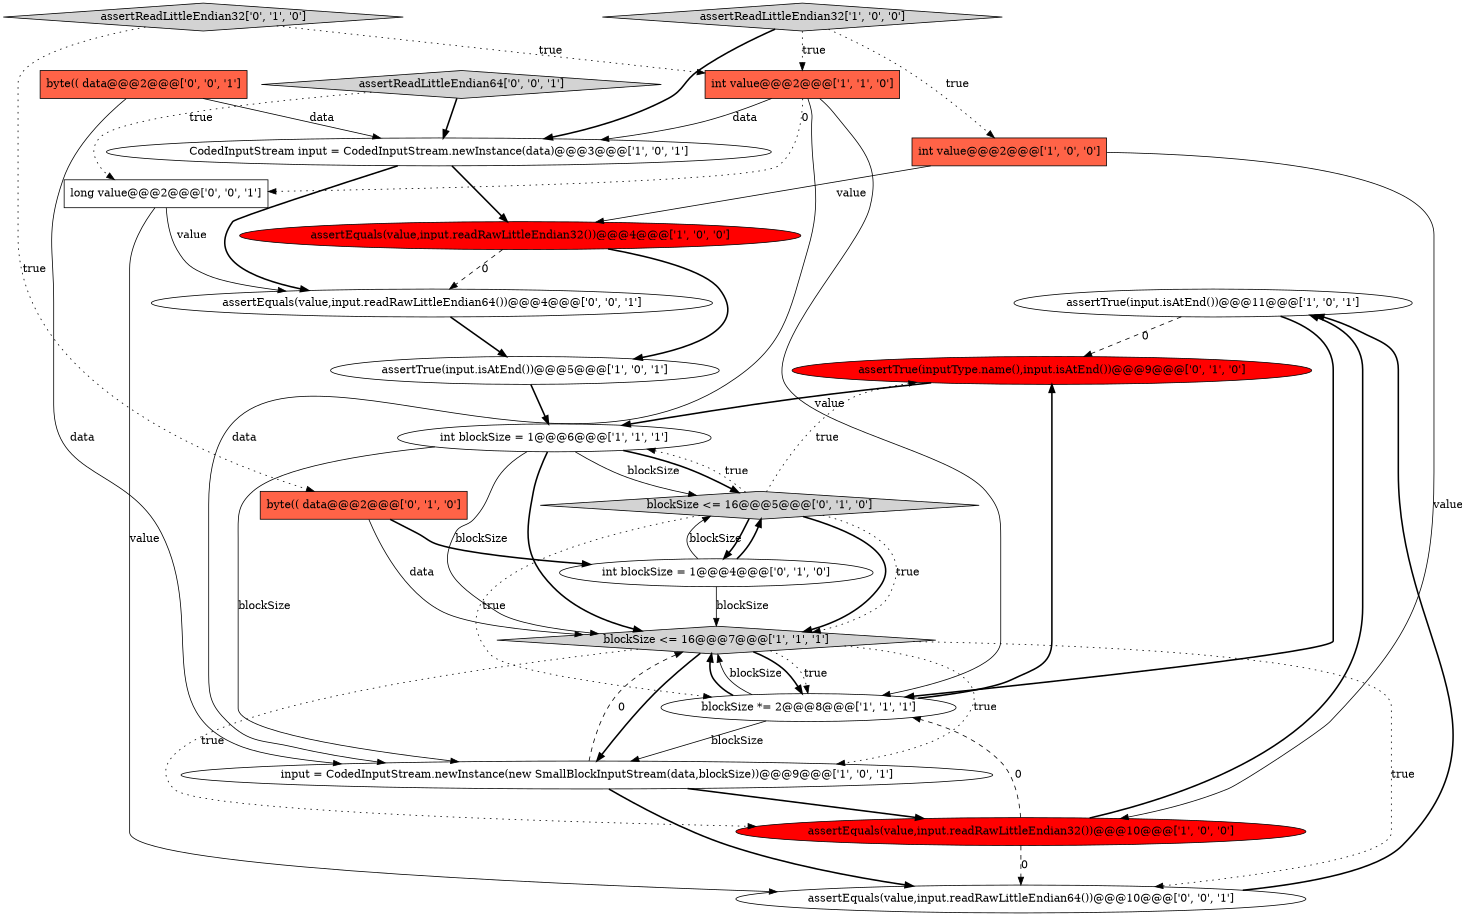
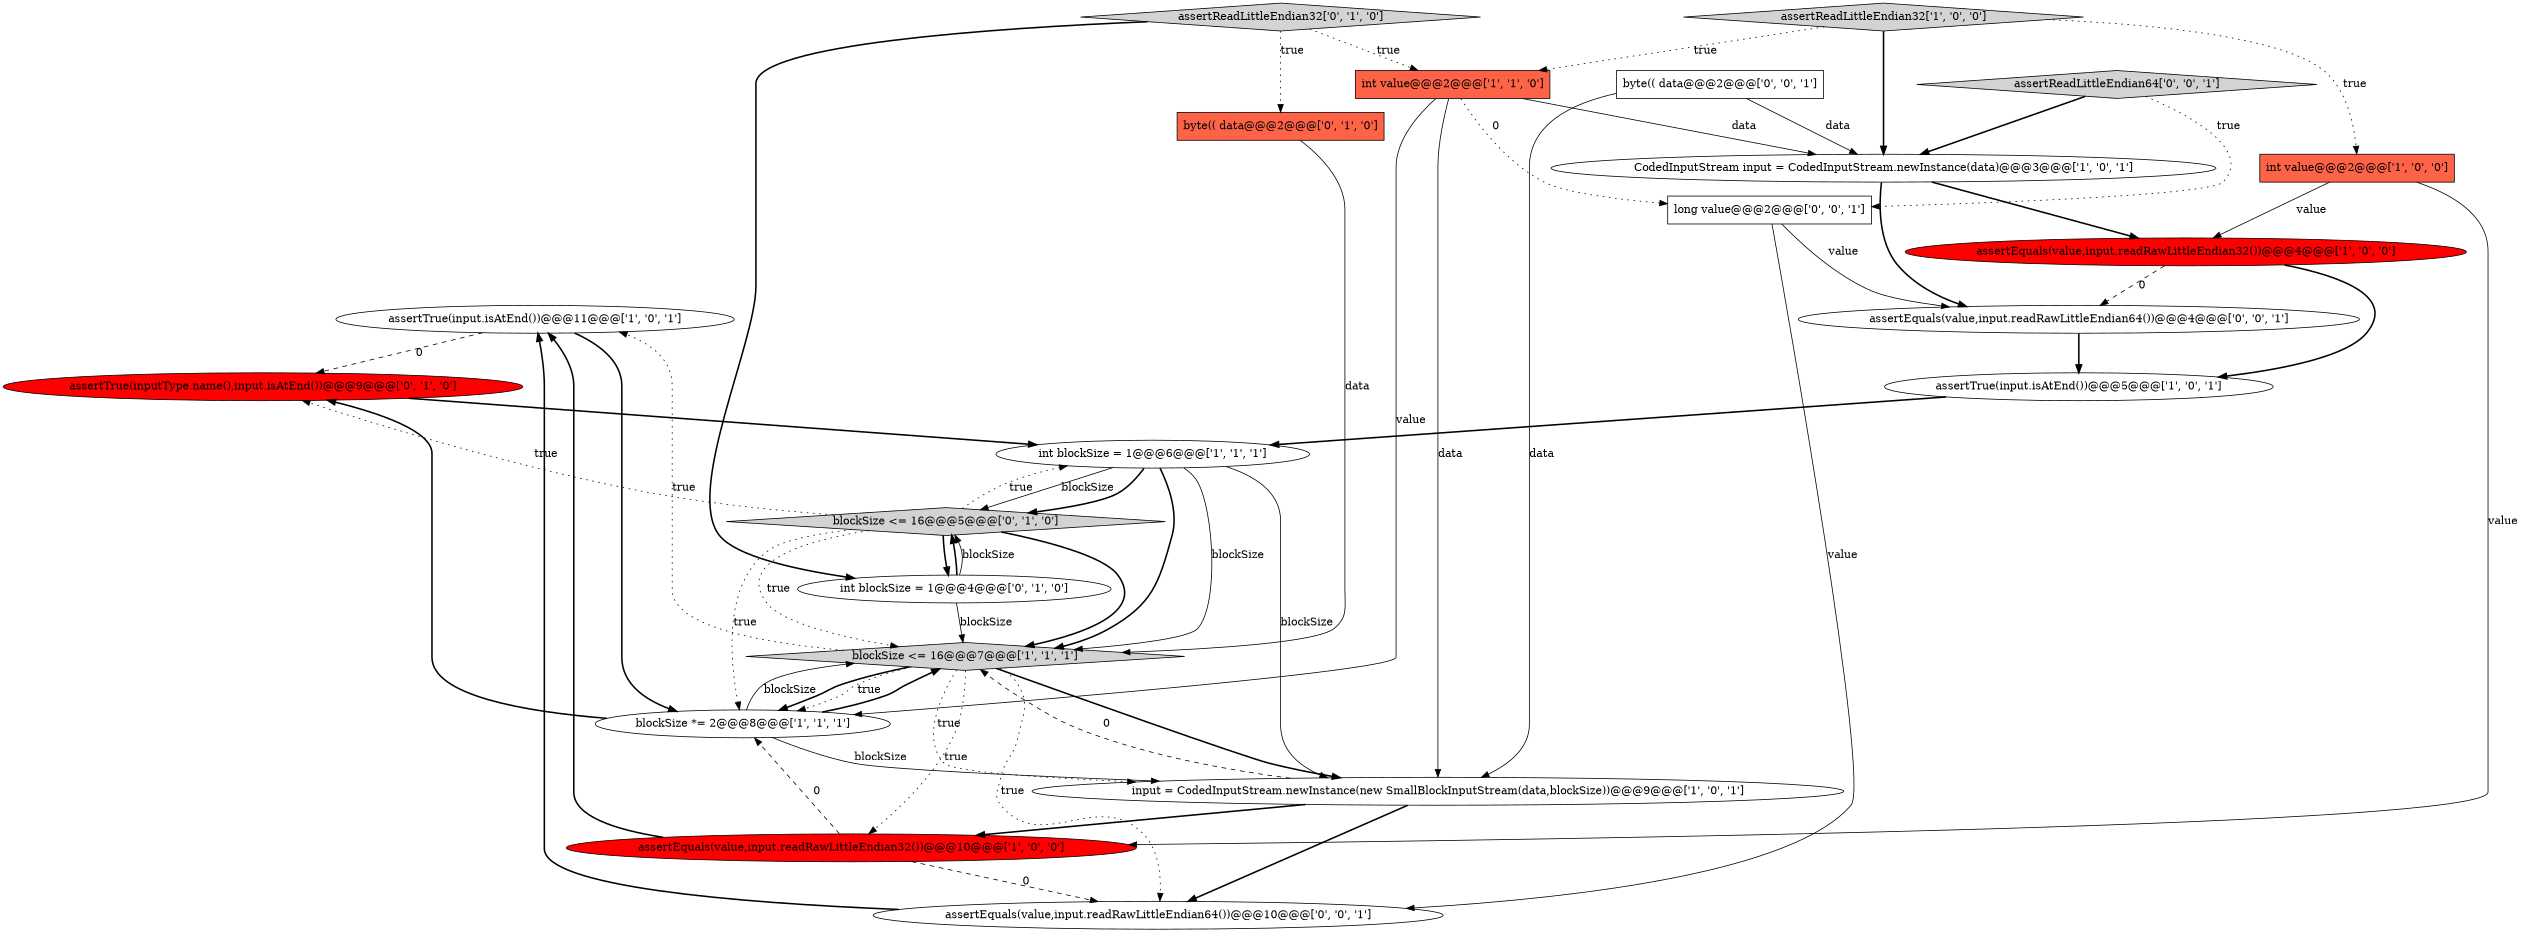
(144, 84) -> (1720, 84)
none -> (672, 547)
(483, 553) -> (756, 179)
